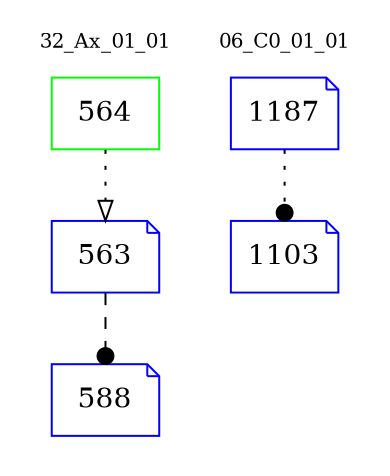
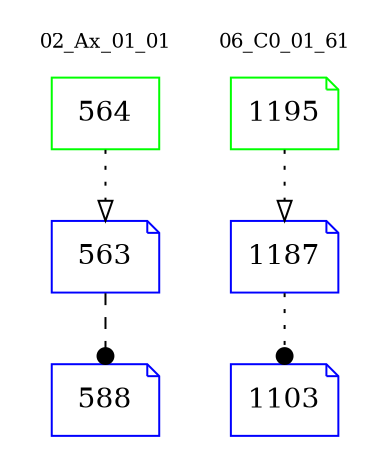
(105, 43) -> (105, 43)
(285, 43) -> (285, 43)
none -> (285, 113)
